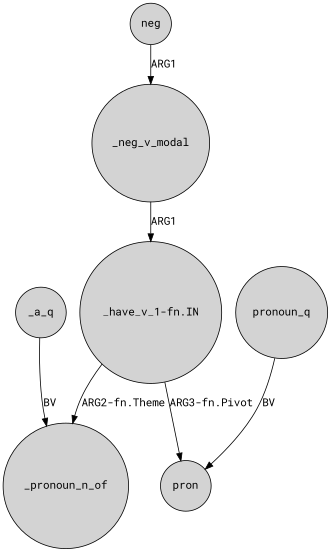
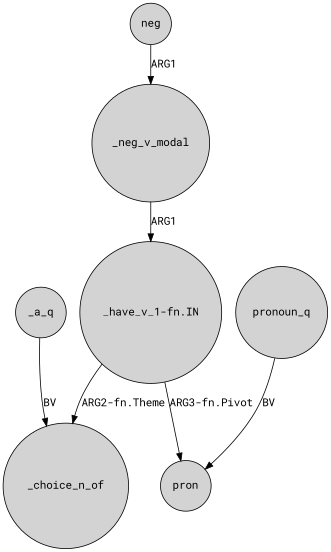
(66, 486) -> (66, 486)
